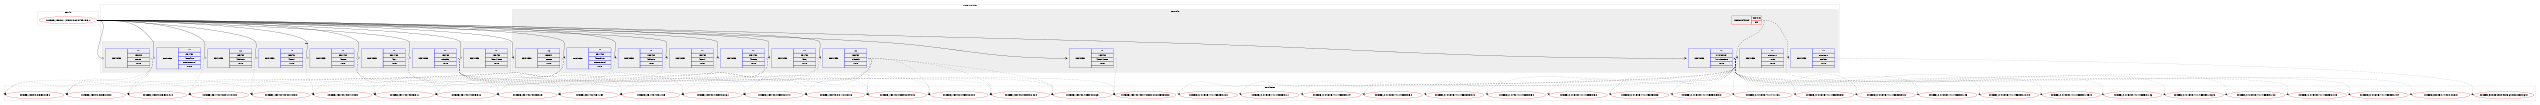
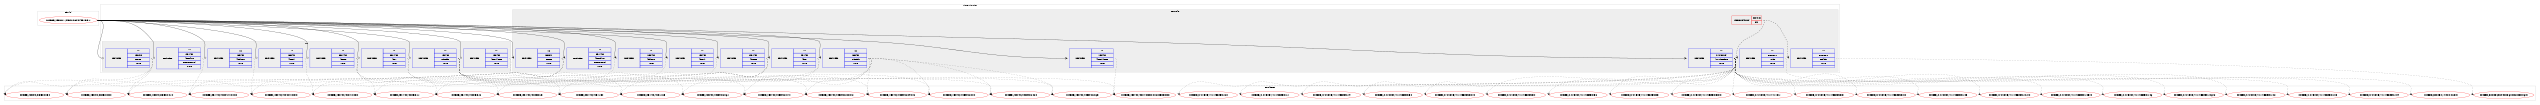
(836, 95) -> (836, 95)
(1517, 95) -> (1517, 95)
